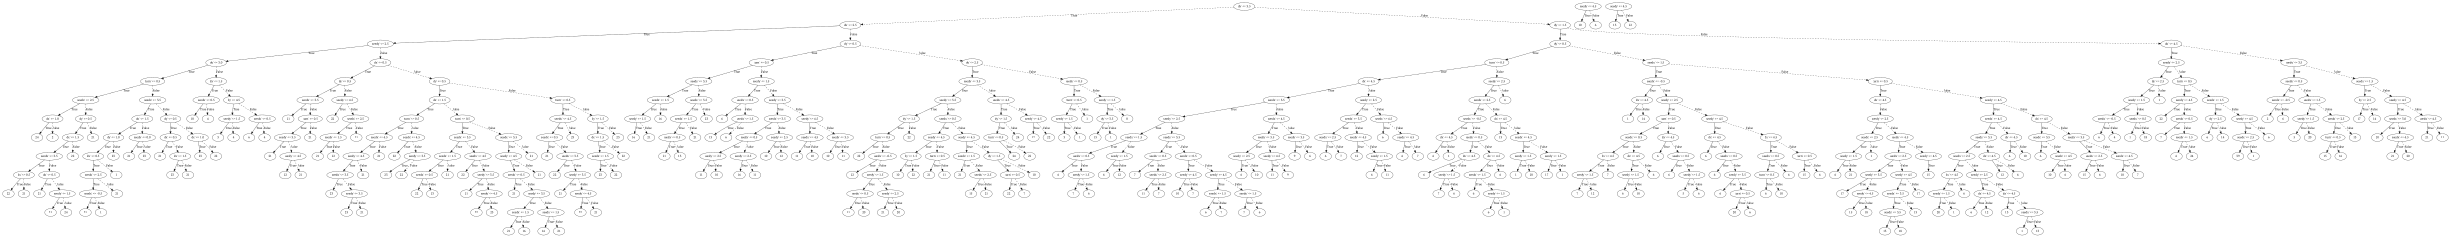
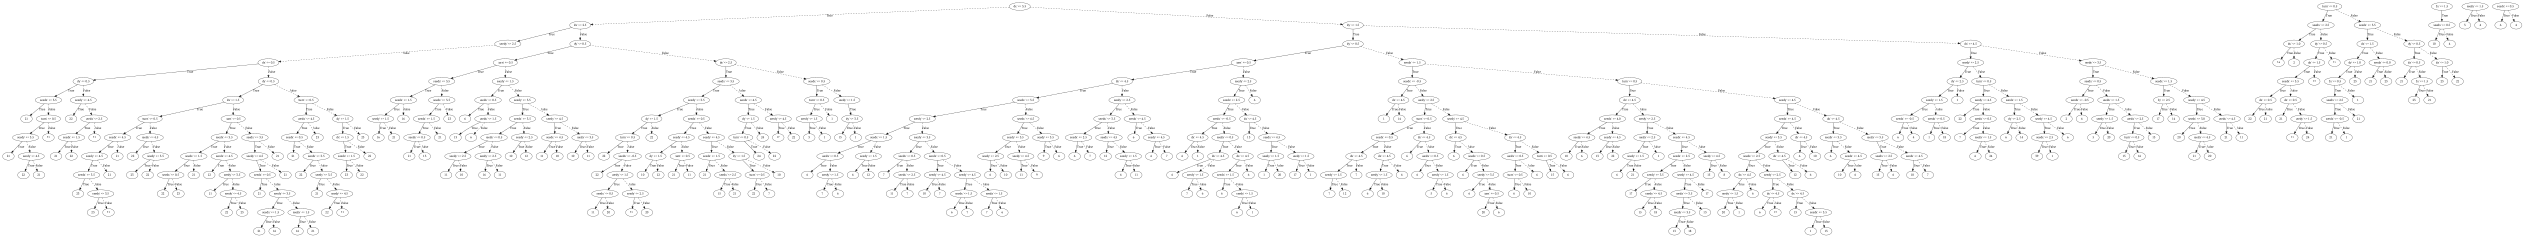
(216, 63) -> none
(234, 100) -> none
(1127, 119) -> none
none -> (1612, 119)
none -> (1724, 175)
